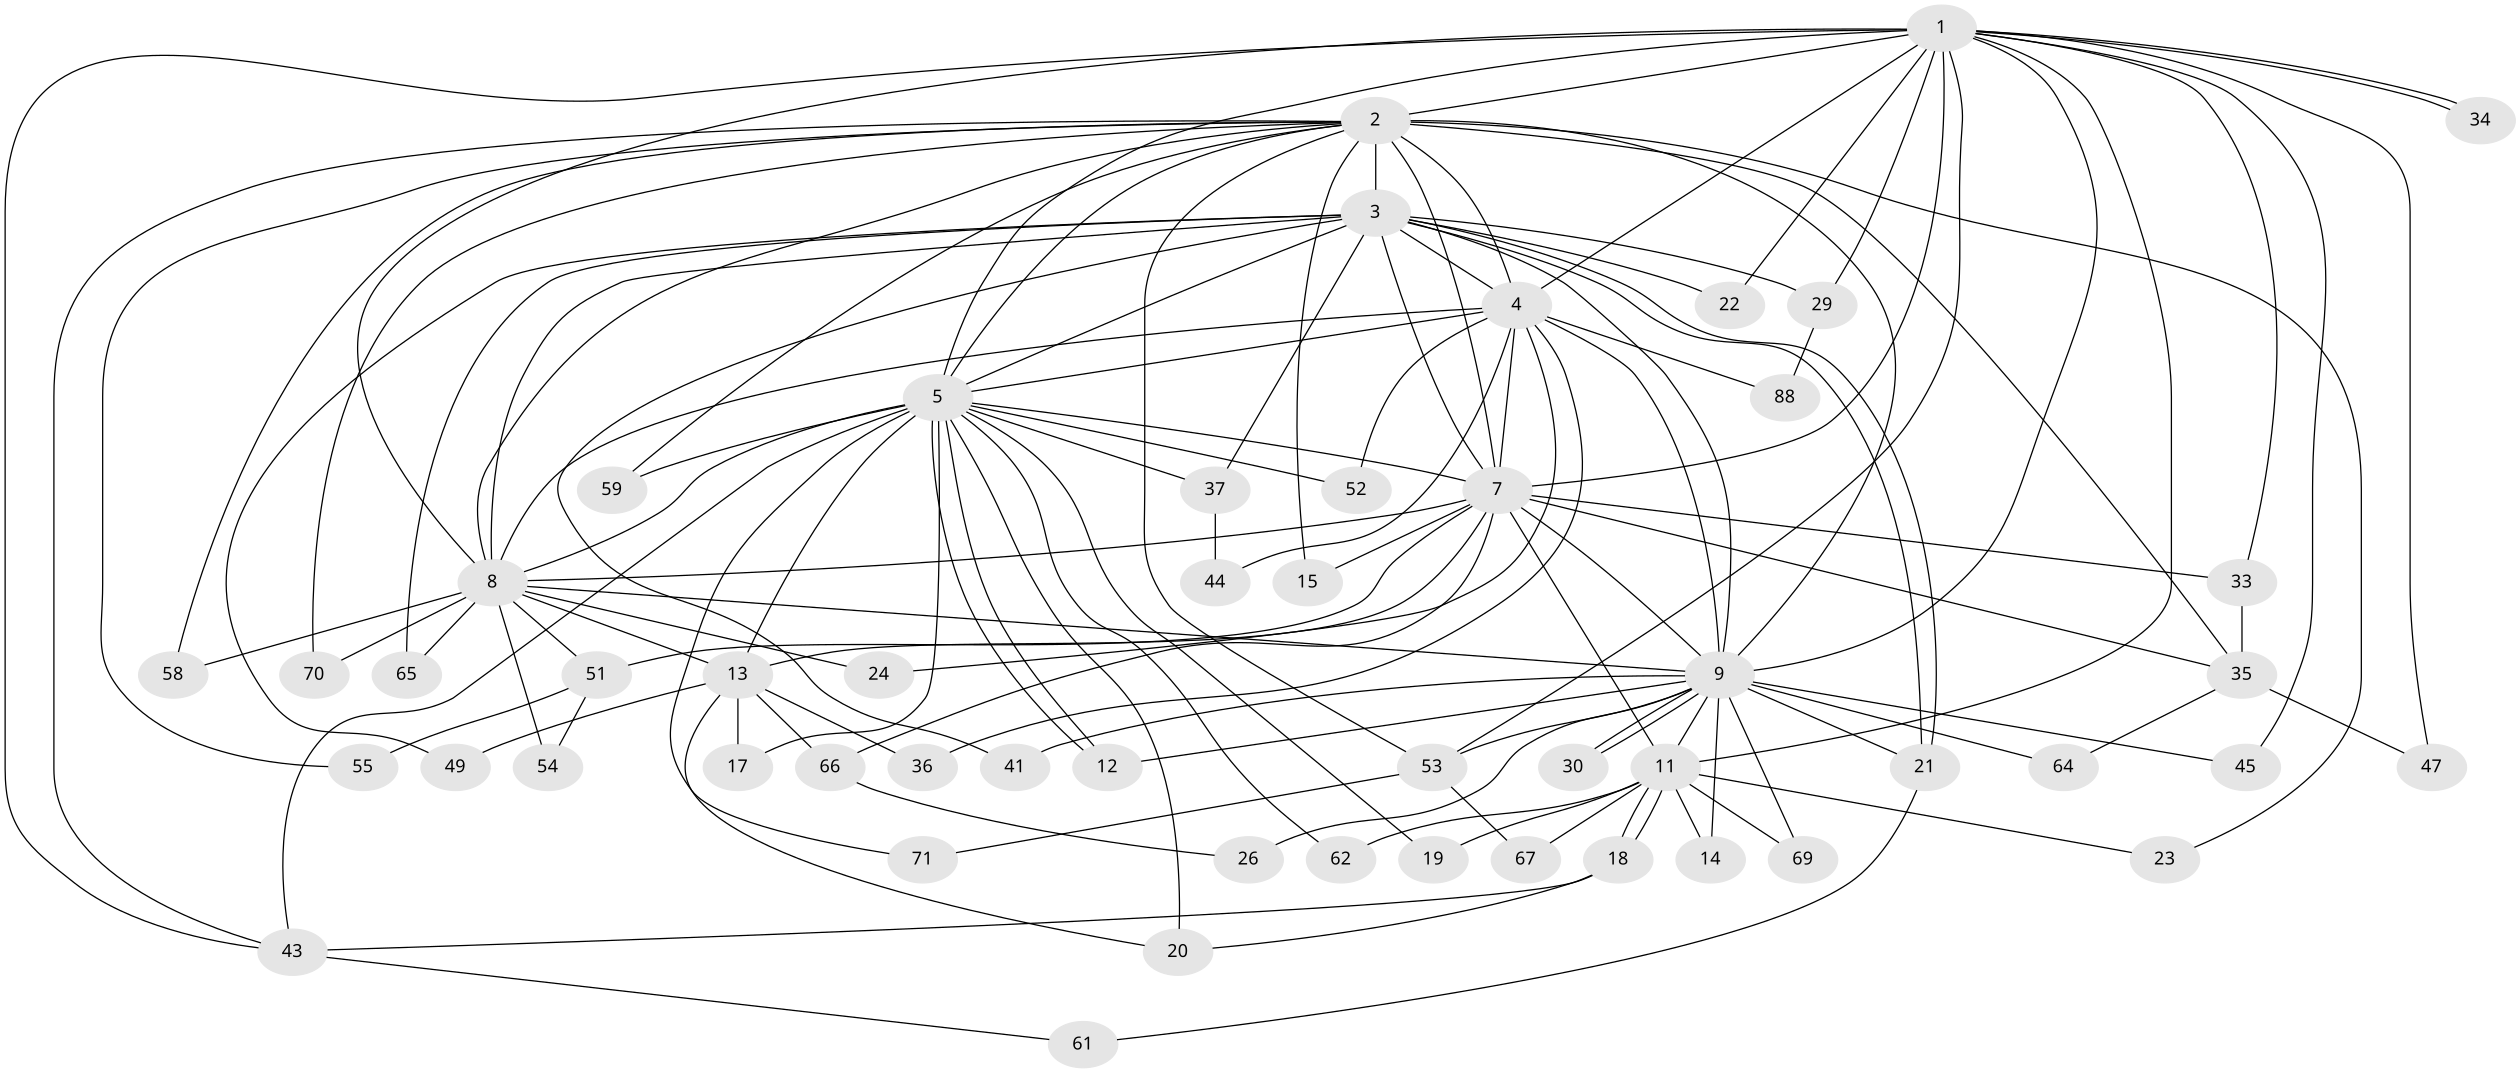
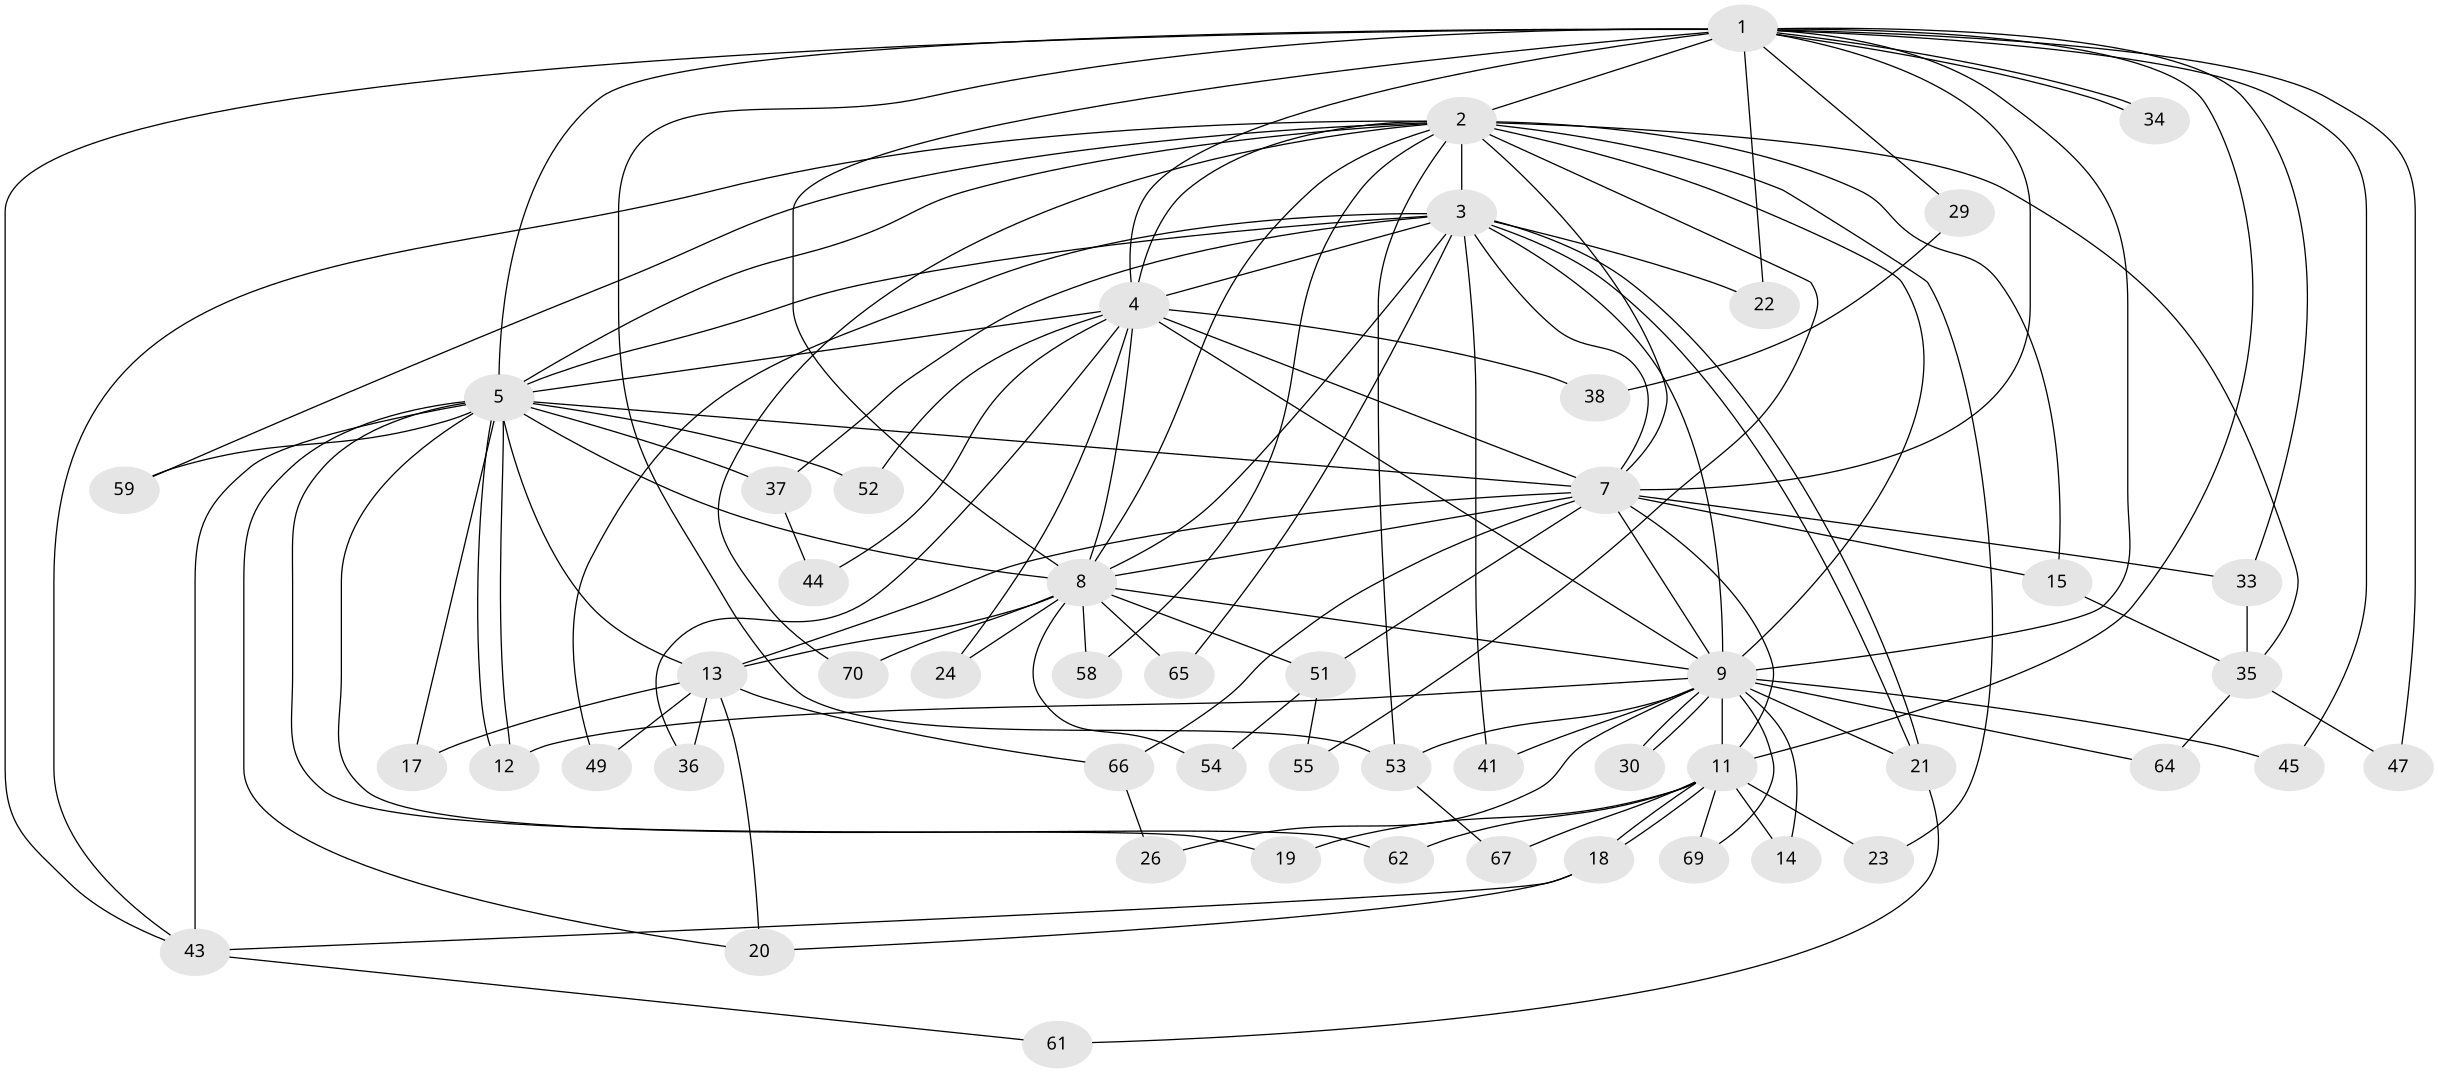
(1596, 241) -> none
(1785, 398) -> (1595, 398)
(1870, 583) -> (2152, 629)
(923, 860) -> none
